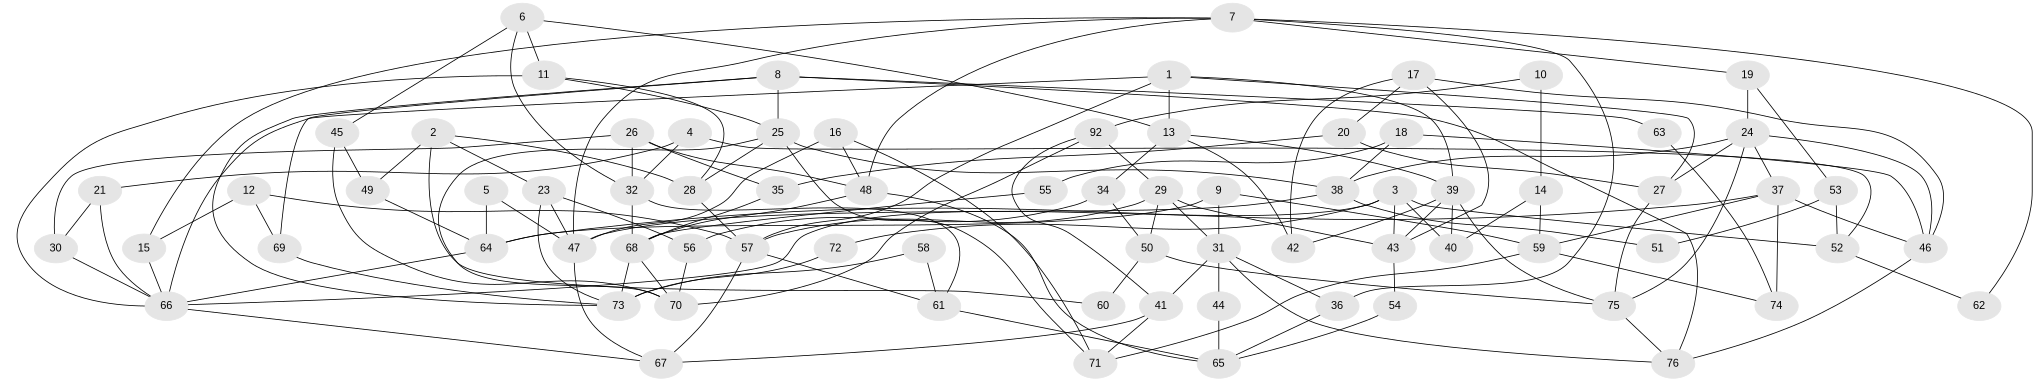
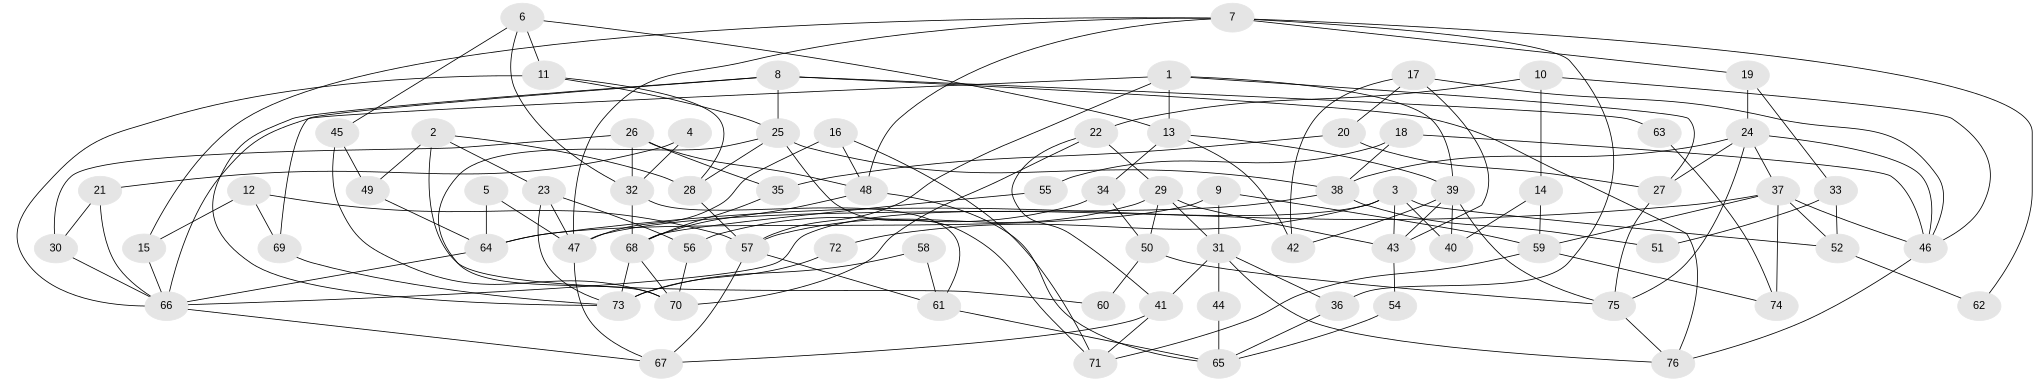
none -> (1835, 102)
(1096, 133) -> (1096, 133)
(1260, 148) -> (1808, 220)
(1836, 191) -> (1836, 191)
